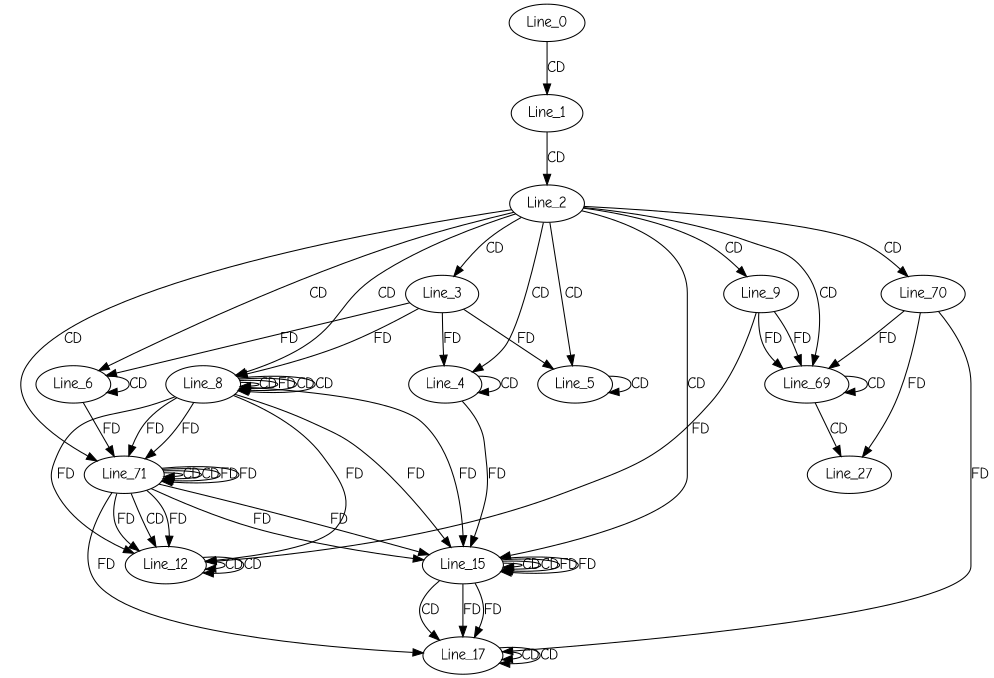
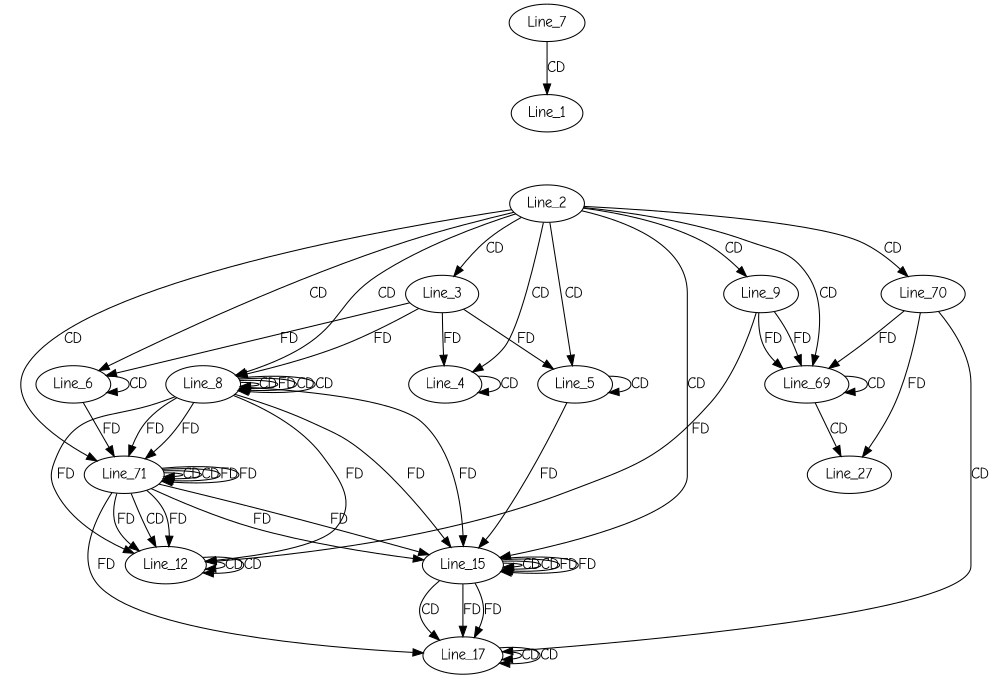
(547, 23) -> (547, 23)
(547, 153) -> none
(487, 467) -> (530, 473)
(980, 475) -> (980, 475)
